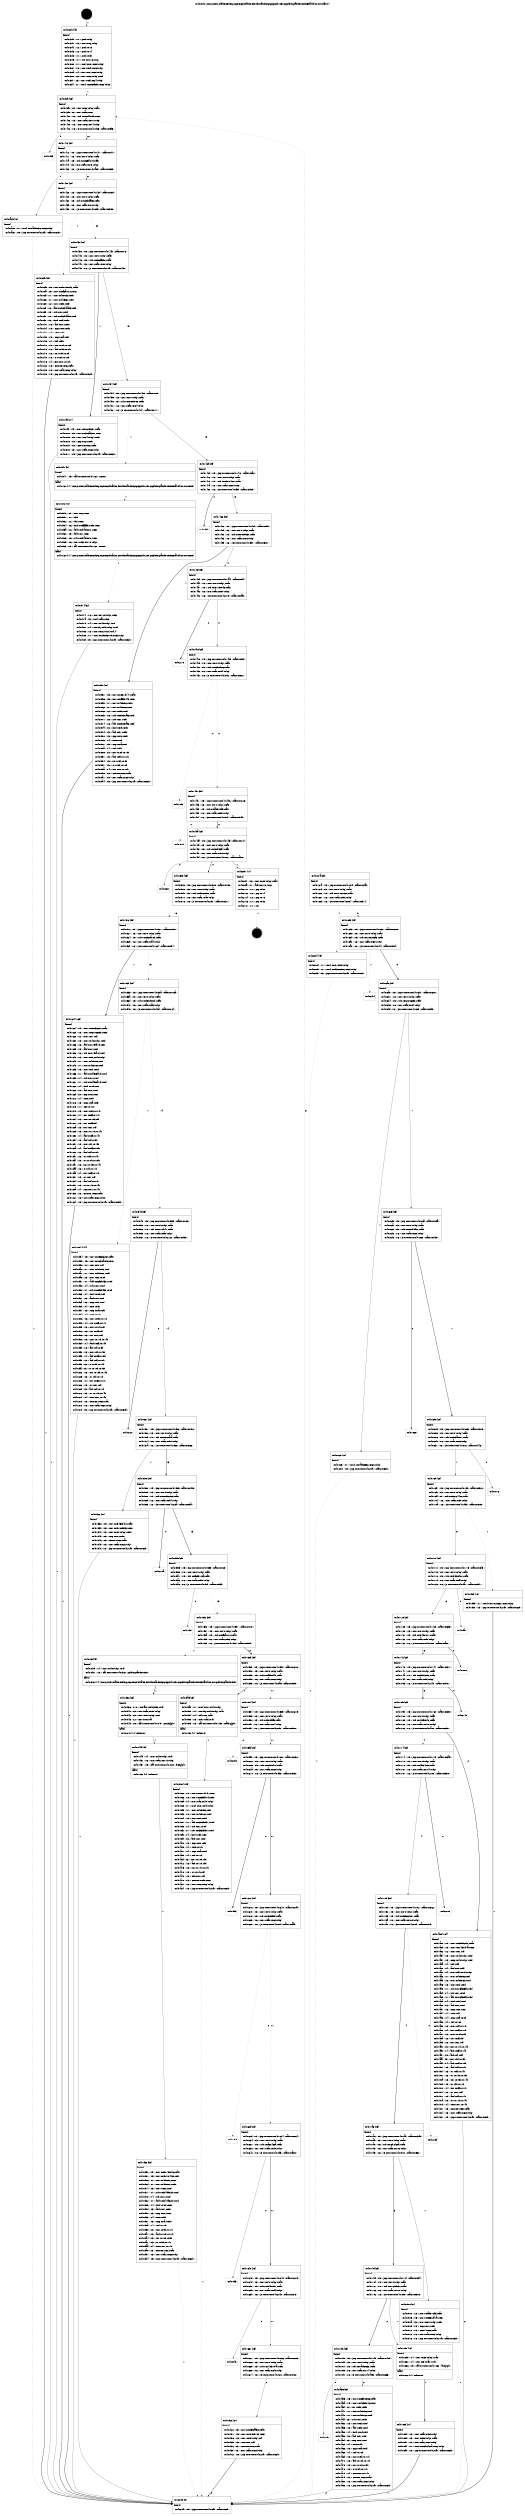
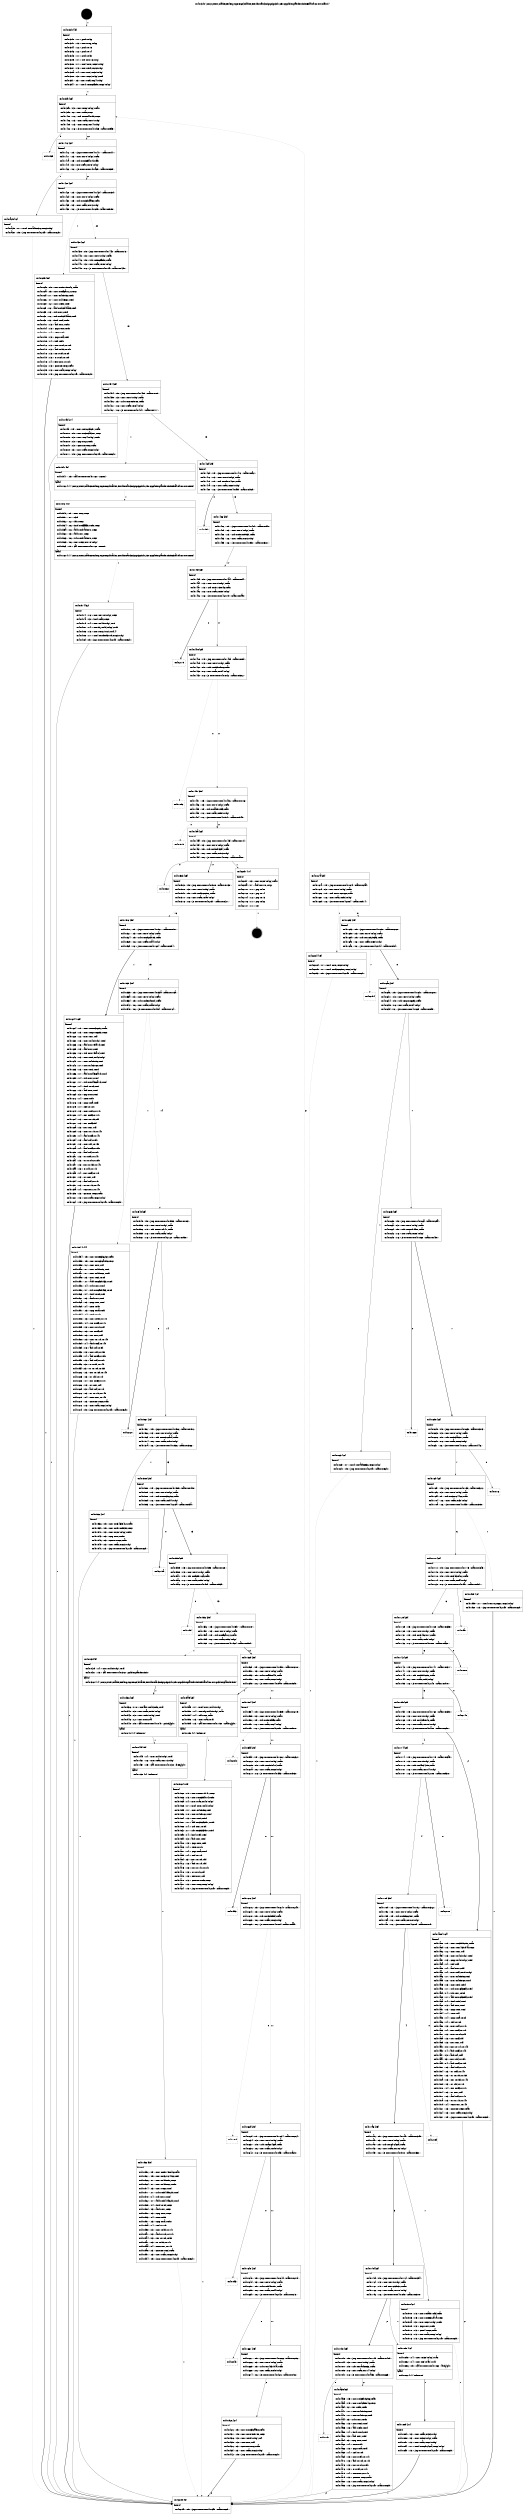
(97, 344) -> none
(122, 734) -> none
